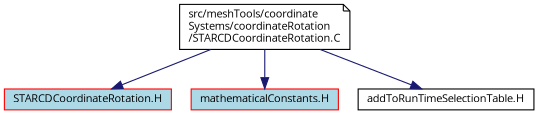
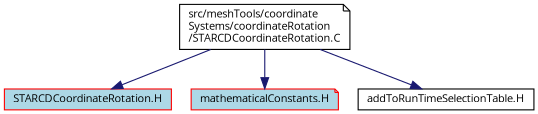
(265, 99) -> (265, 99)
